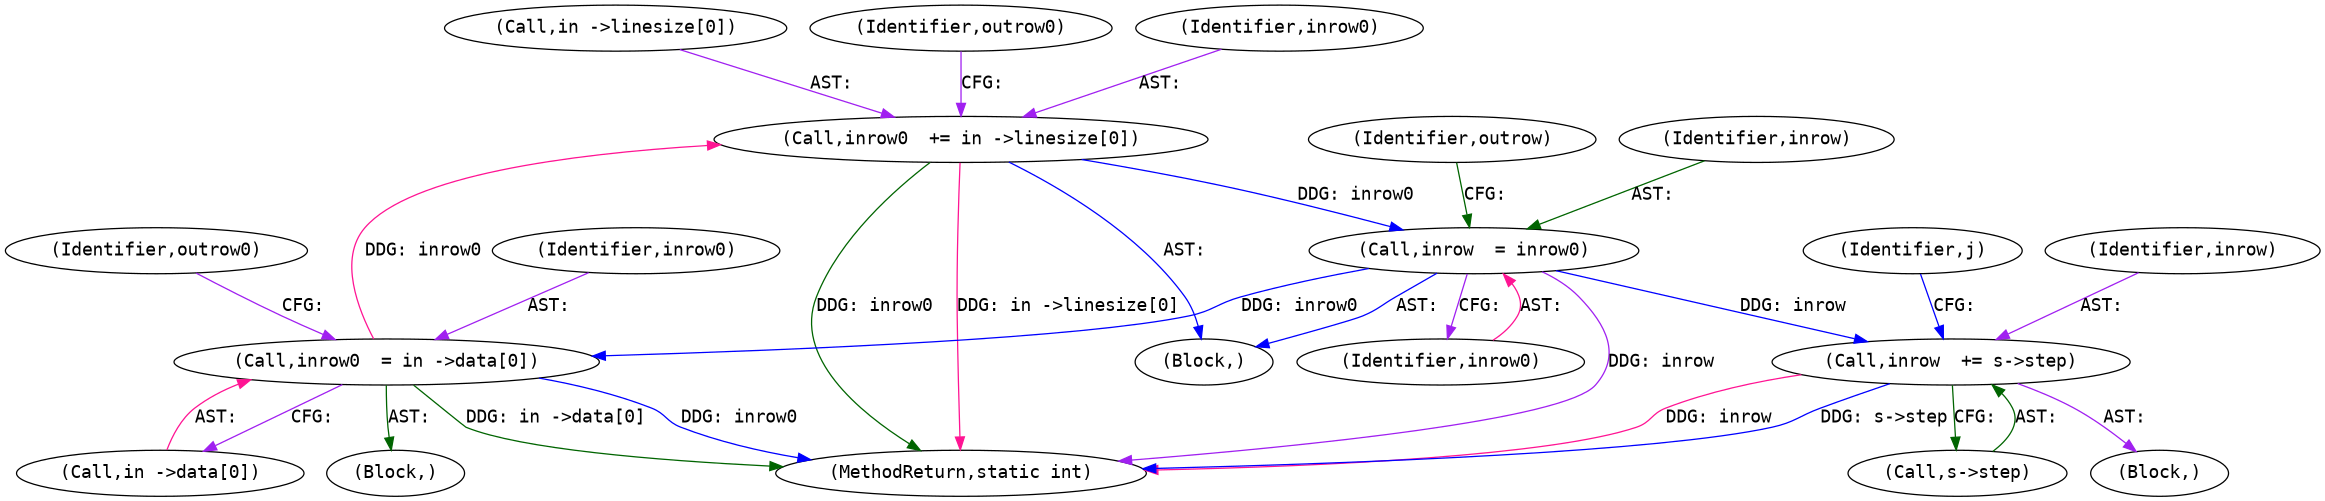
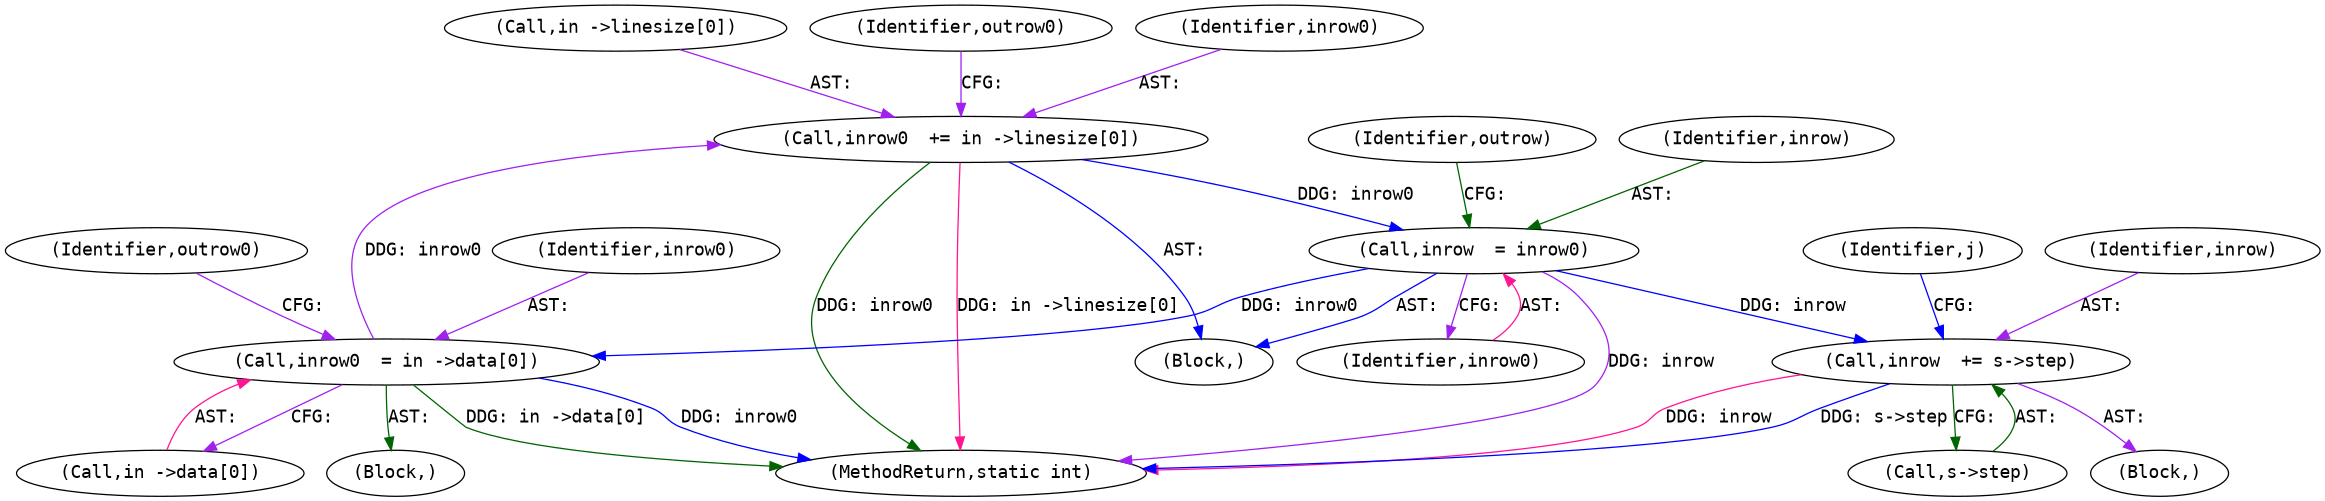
(472, 177) -> (472, 177)
